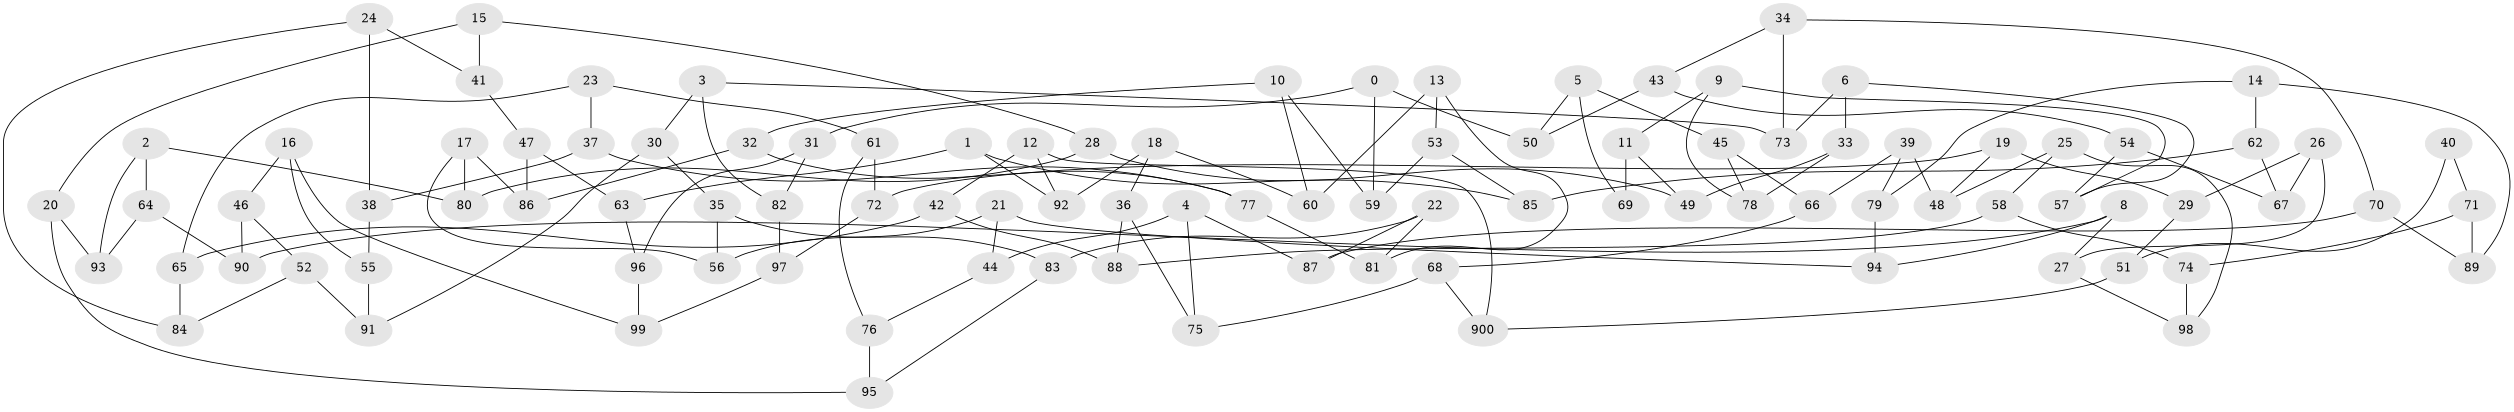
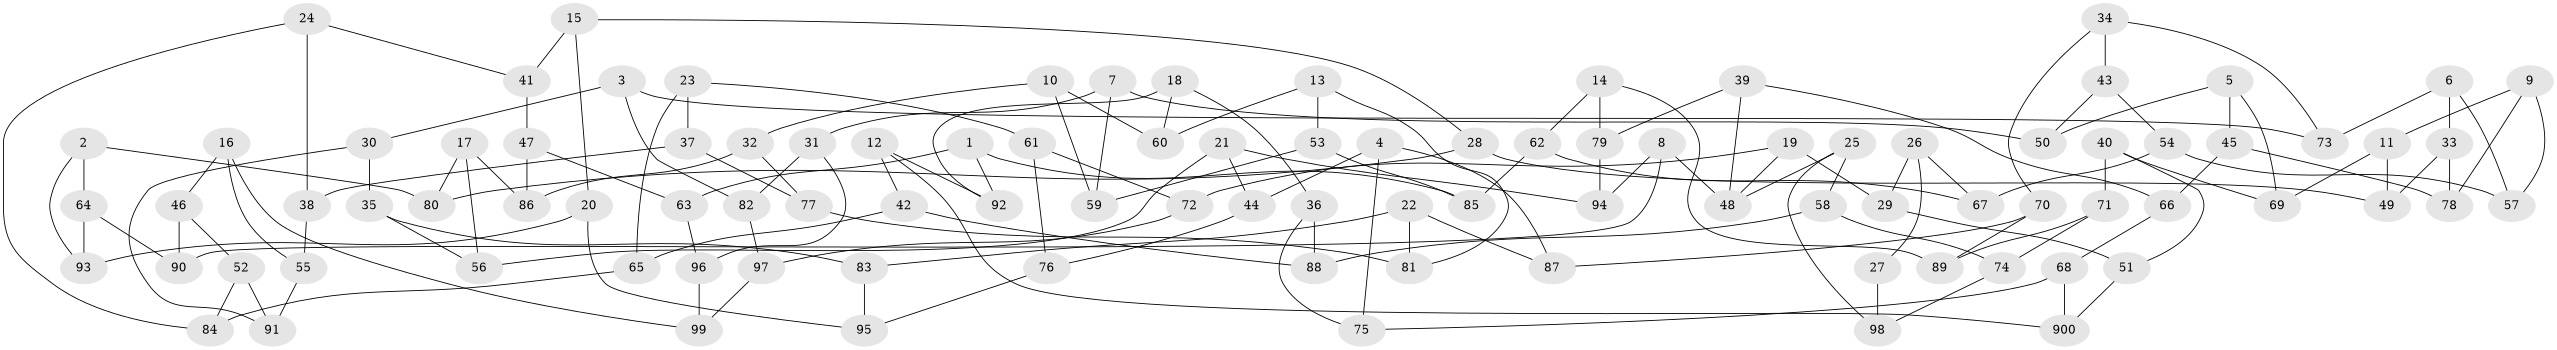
(1375, 81) -> (1113, 81)
none -> (2186, 176)
(2088, 242) -> (1689, 169)
